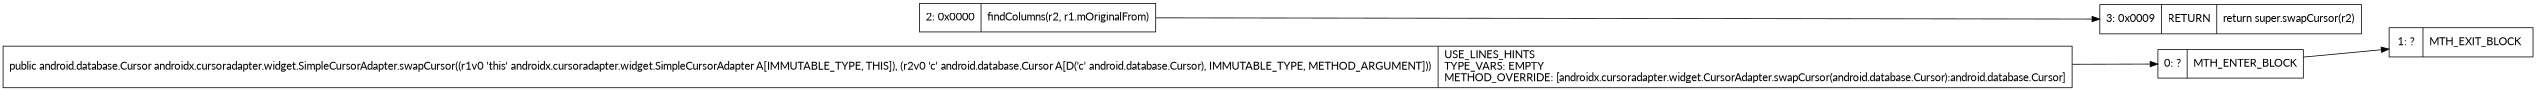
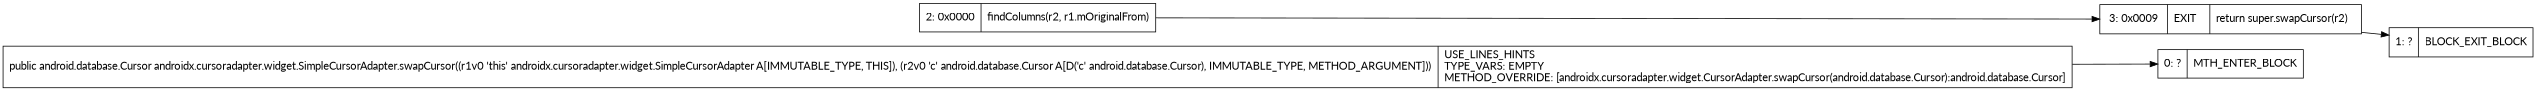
(2189, 19) -> (2185, 19)
(2475, 42) -> (2476, 42)
(2342, 53) -> (2371, 33)
